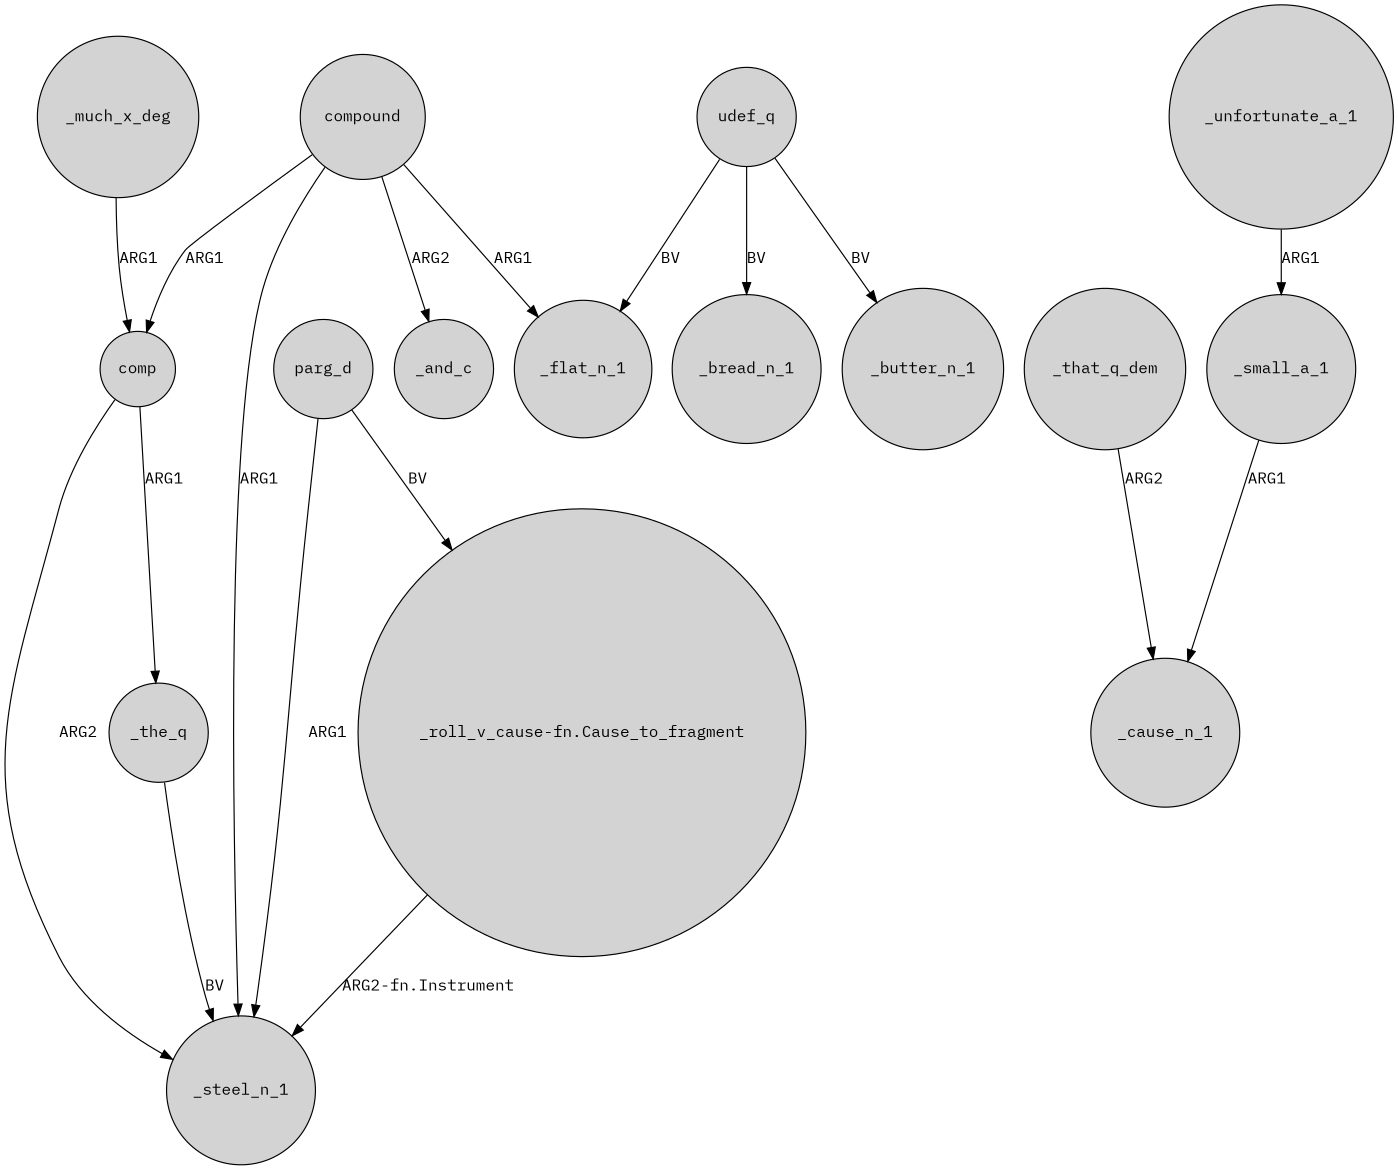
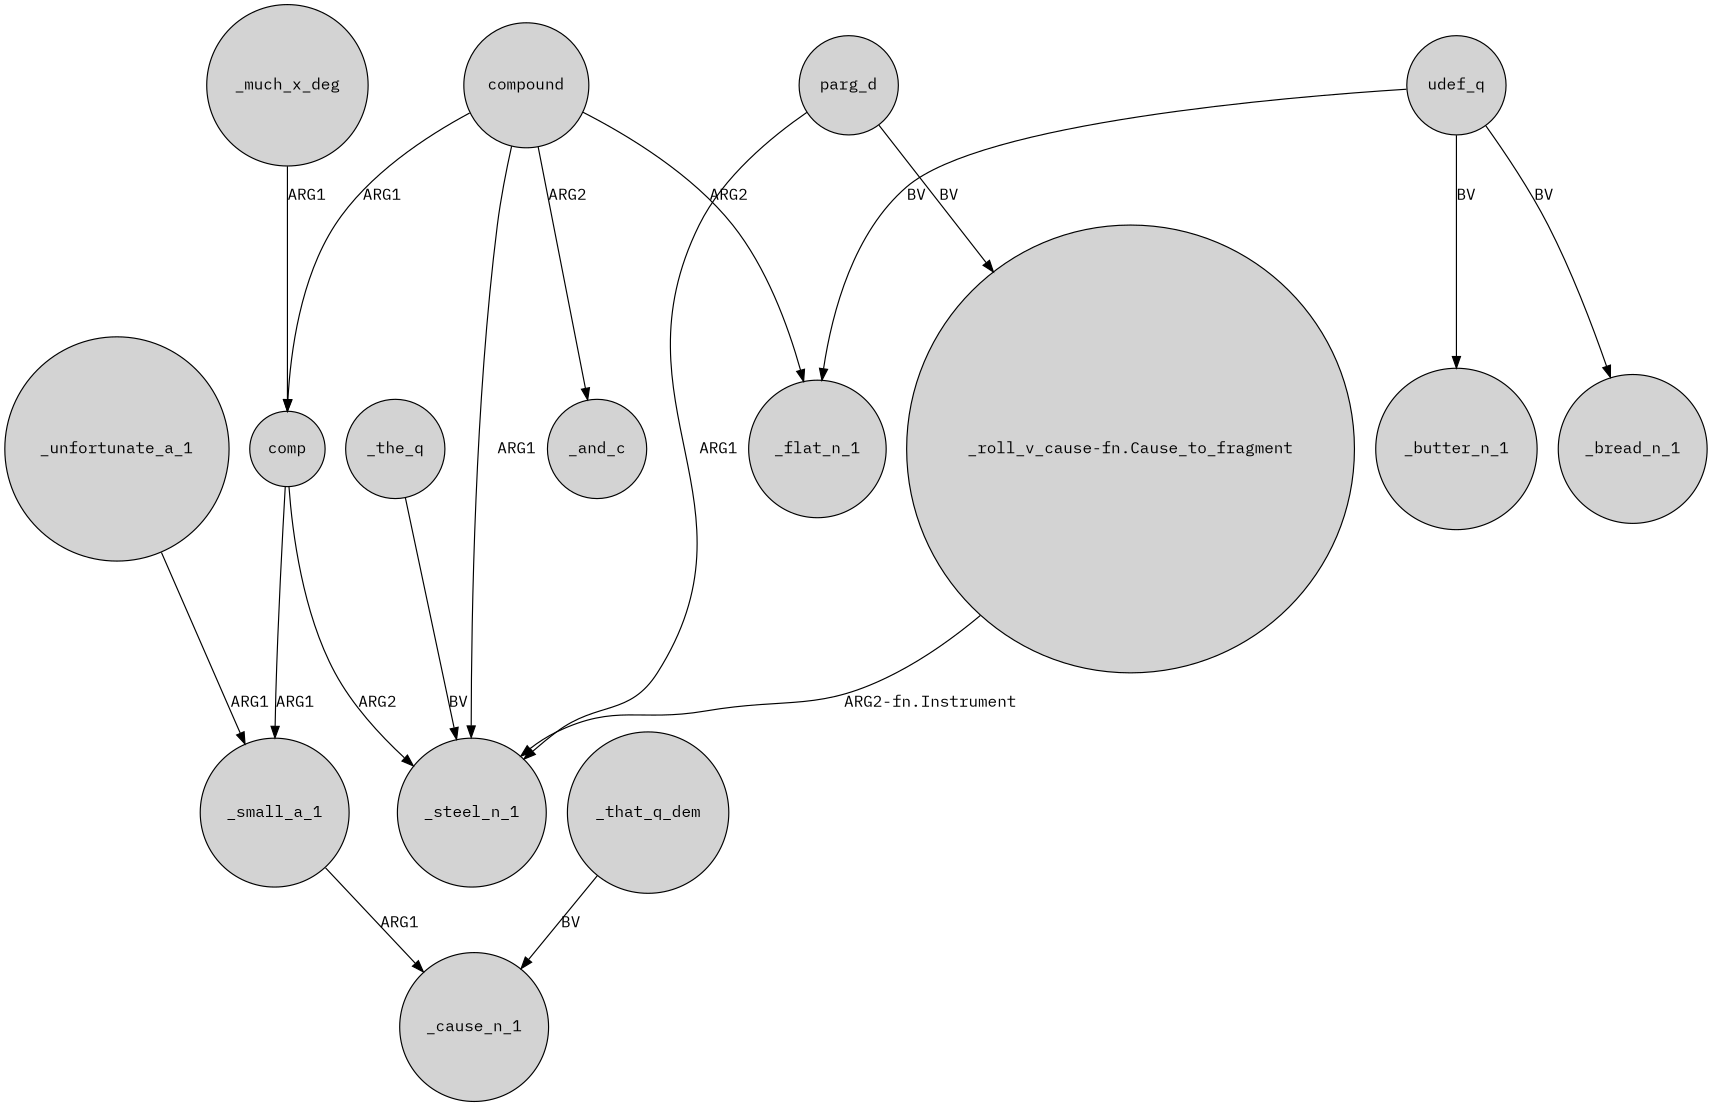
(514, 259) -> (729, 196)
(1144, 479) -> (571, 923)
(148, 539) -> (279, 606)
